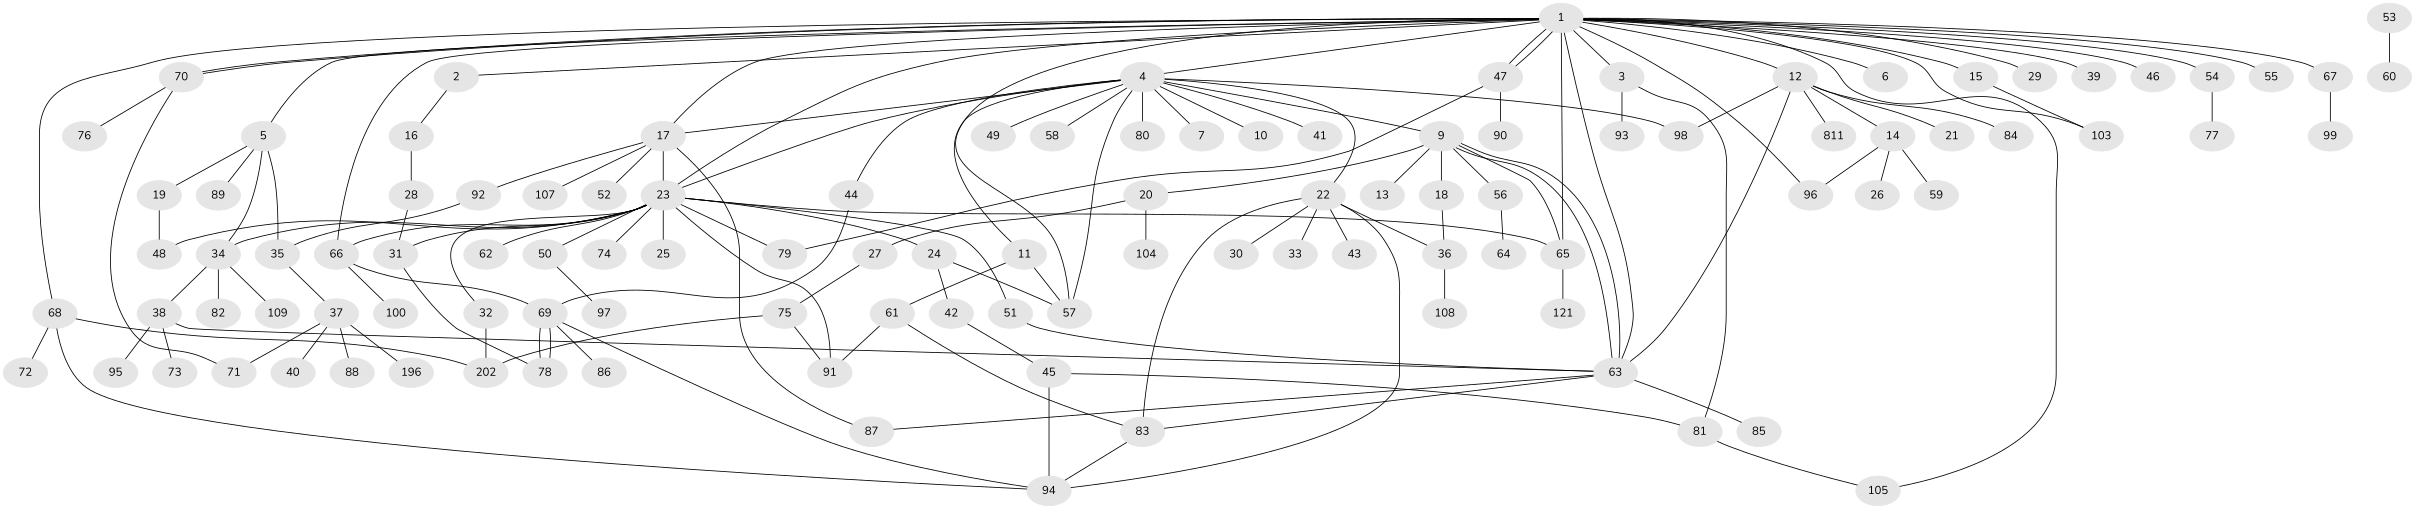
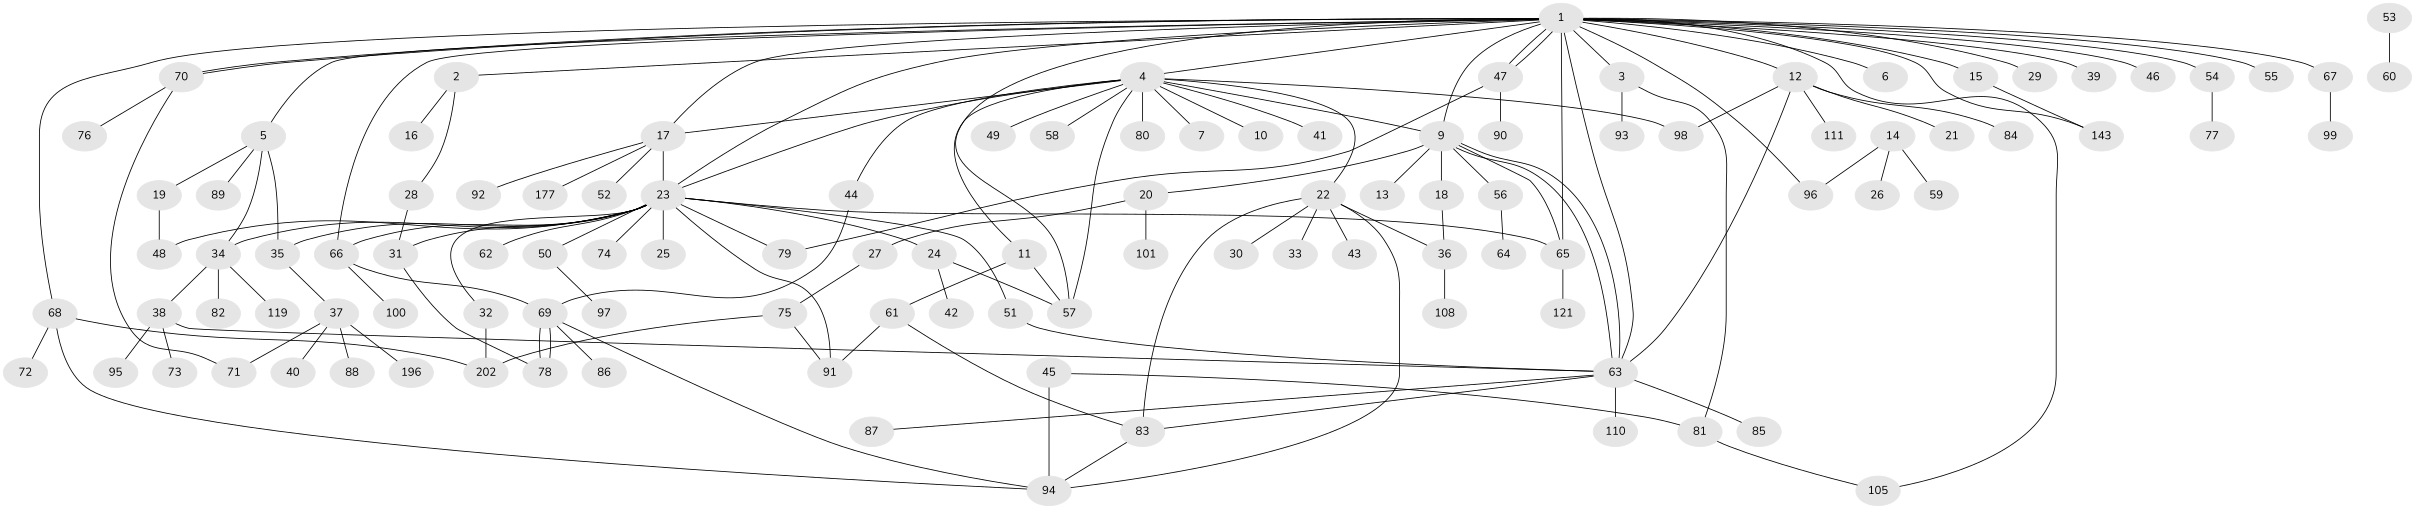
none -> (1476, 57)
(1844, 107) -> none
(1834, 136) -> (1834, 136)
(2101, 136) -> (2101, 136)
(411, 166) -> (445, 140)
(545, 195) -> (545, 195)
(347, 229) -> (470, 225)
(1146, 254) -> (1146, 254)
(740, 304) -> none
(277, 314) -> (277, 314)
(1000, 343) -> none
none -> (1615, 432)
